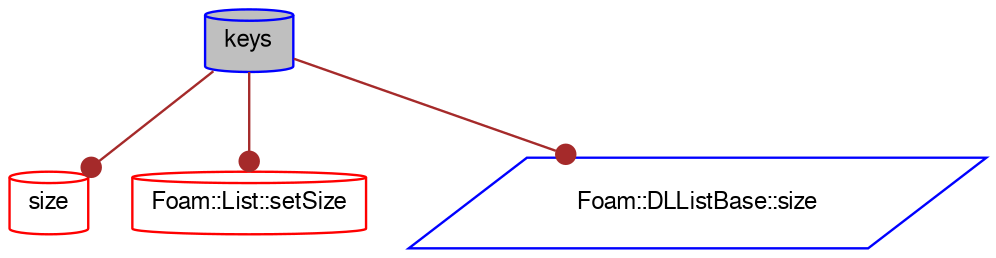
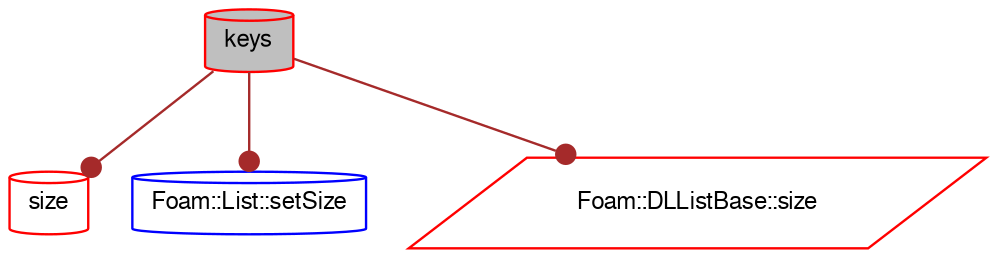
(249, 41) -> (249, 41)
(249, 203) -> (249, 203)
(698, 203) -> (698, 203)
